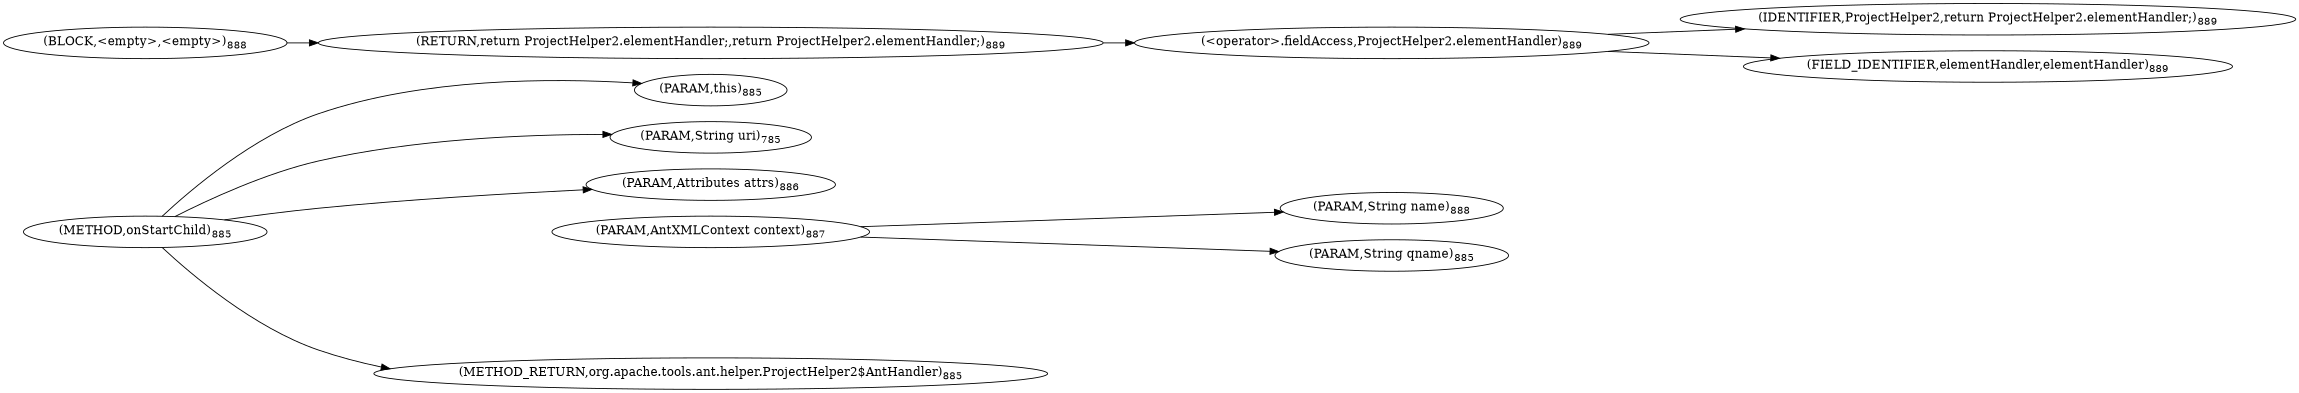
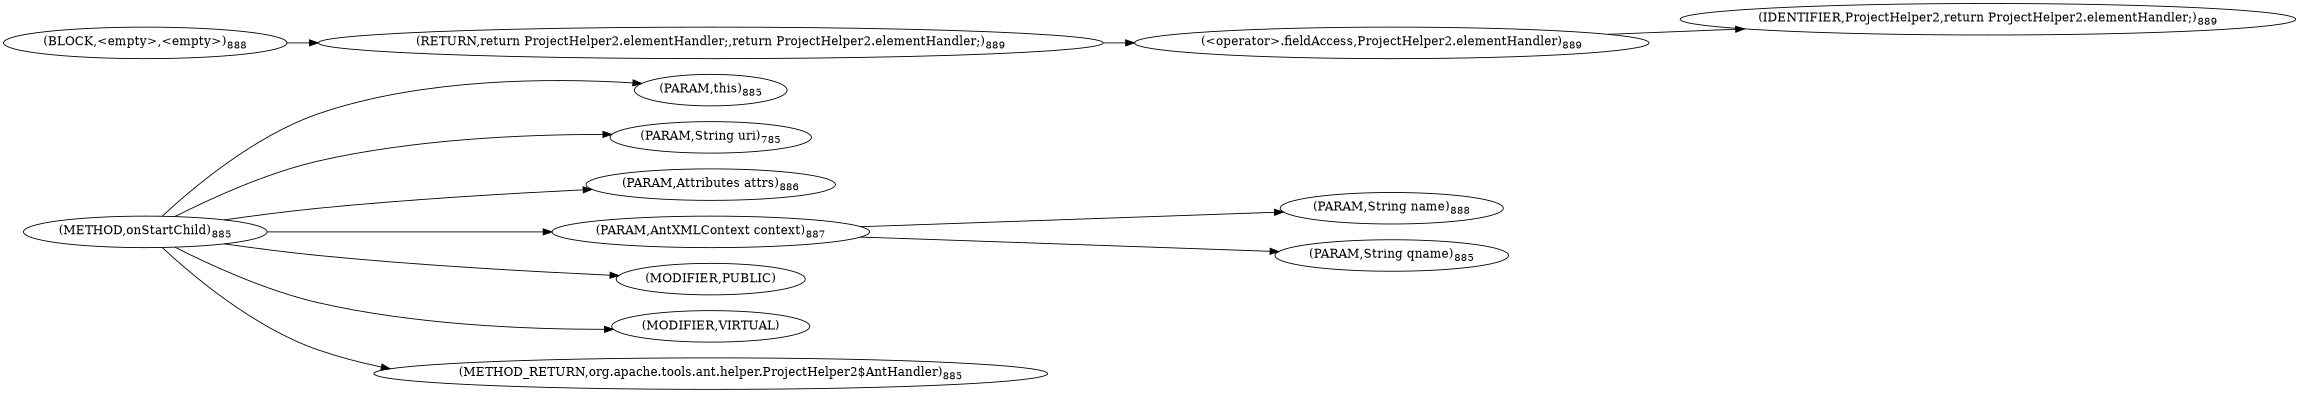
(1988, 66) -> none
none -> (405, 232)
none -> (711, 279)
none -> (711, 326)
